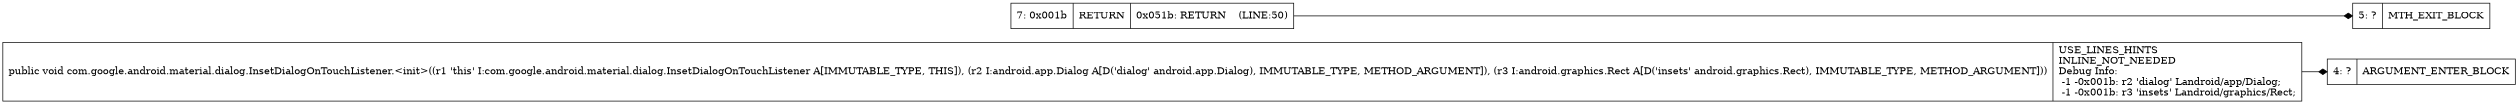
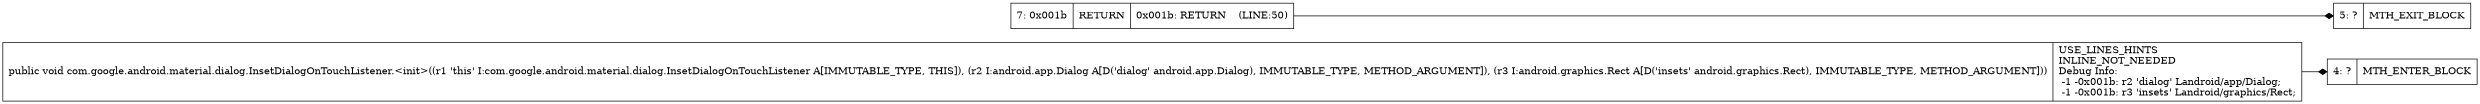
(1212, 16) -> (1212, 16)
(2436, 71) -> (2417, 71)
